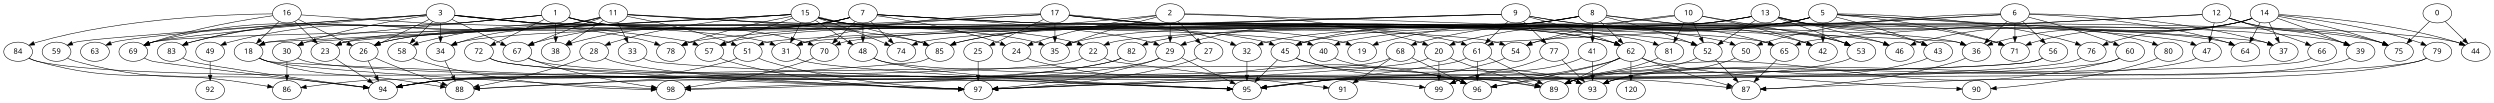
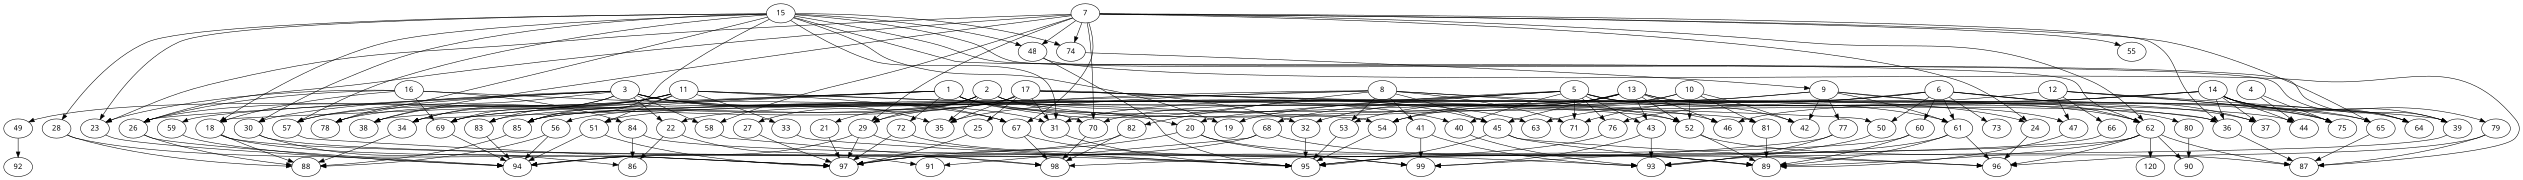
(2437, 13) -> (2251, 90)
(1209, 23) -> (1517, 70)
(1774, 29) -> none
(2142, 30) -> (1875, 101)
none -> (2132, 52)
none -> (825, 129)
none -> (1997, 129)
none -> (1542, 157)
